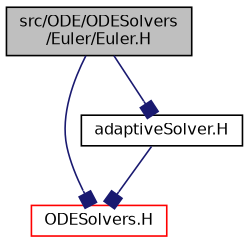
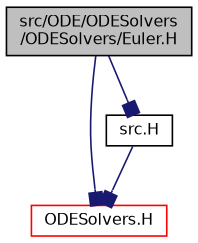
(99, 31) -> (99, 31)
(162, 130) -> (139, 130)
